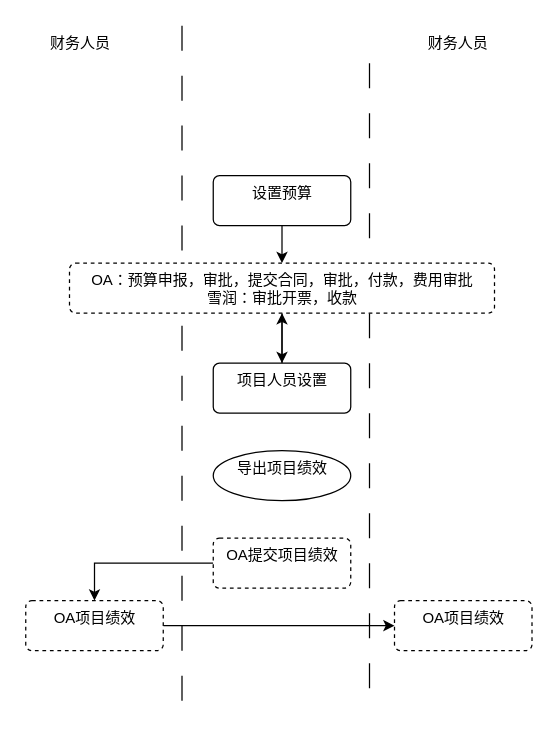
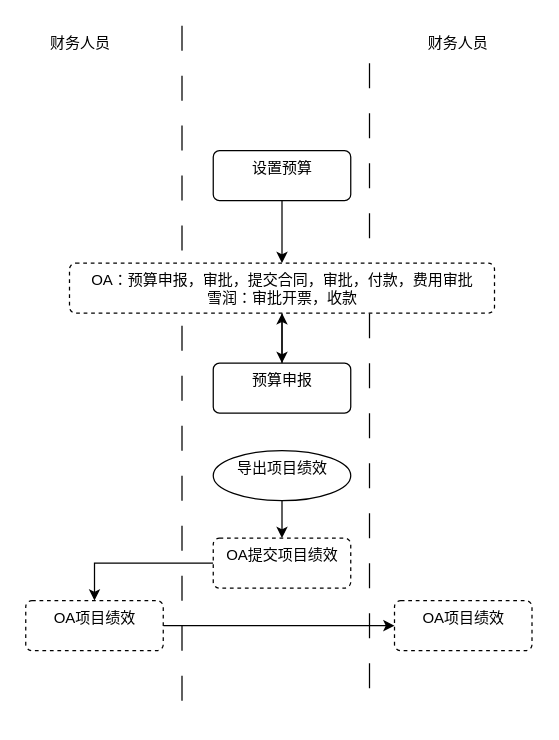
(282, 201) -> (282, 176)
(283, 381) -> (283, 381)
none -> (282, 524)
